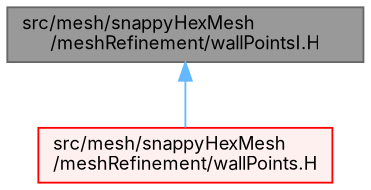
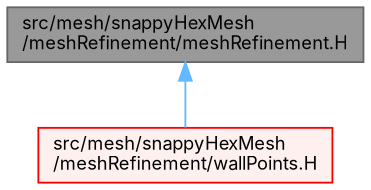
(185, 35) -> (185, 35)
